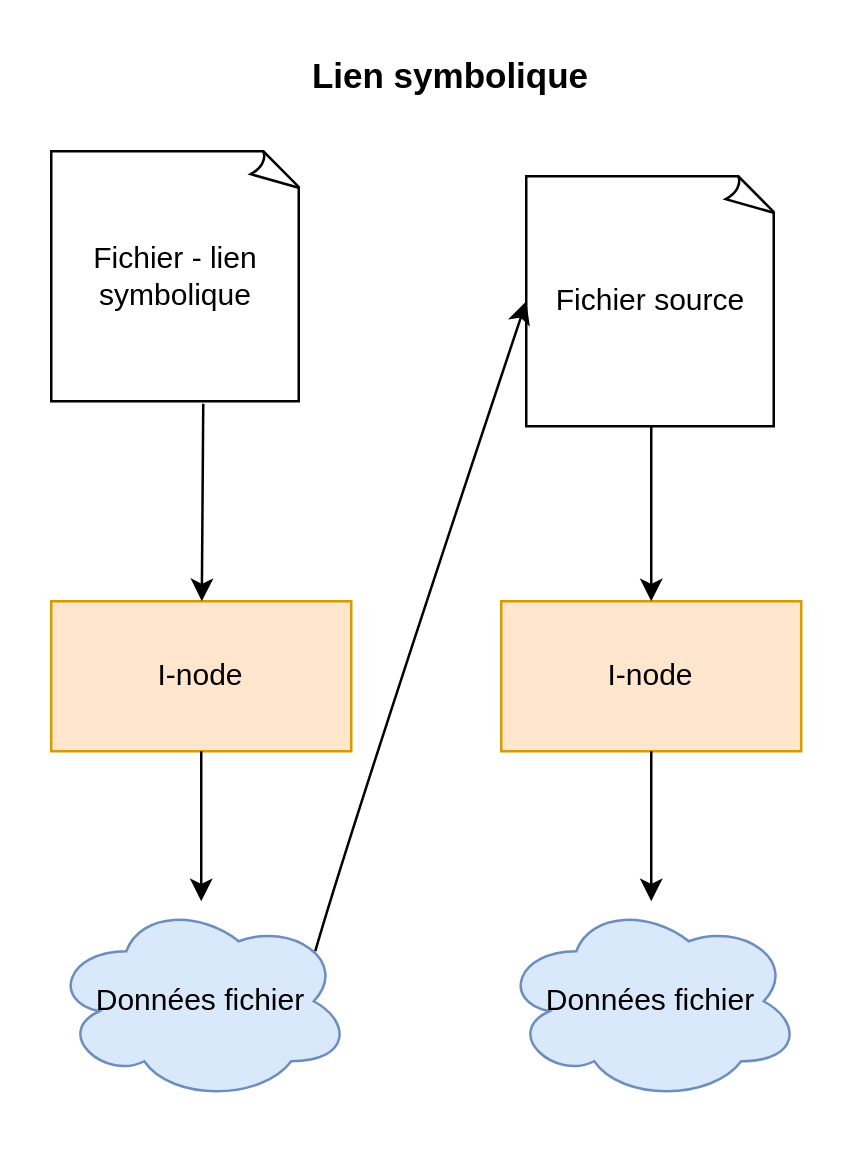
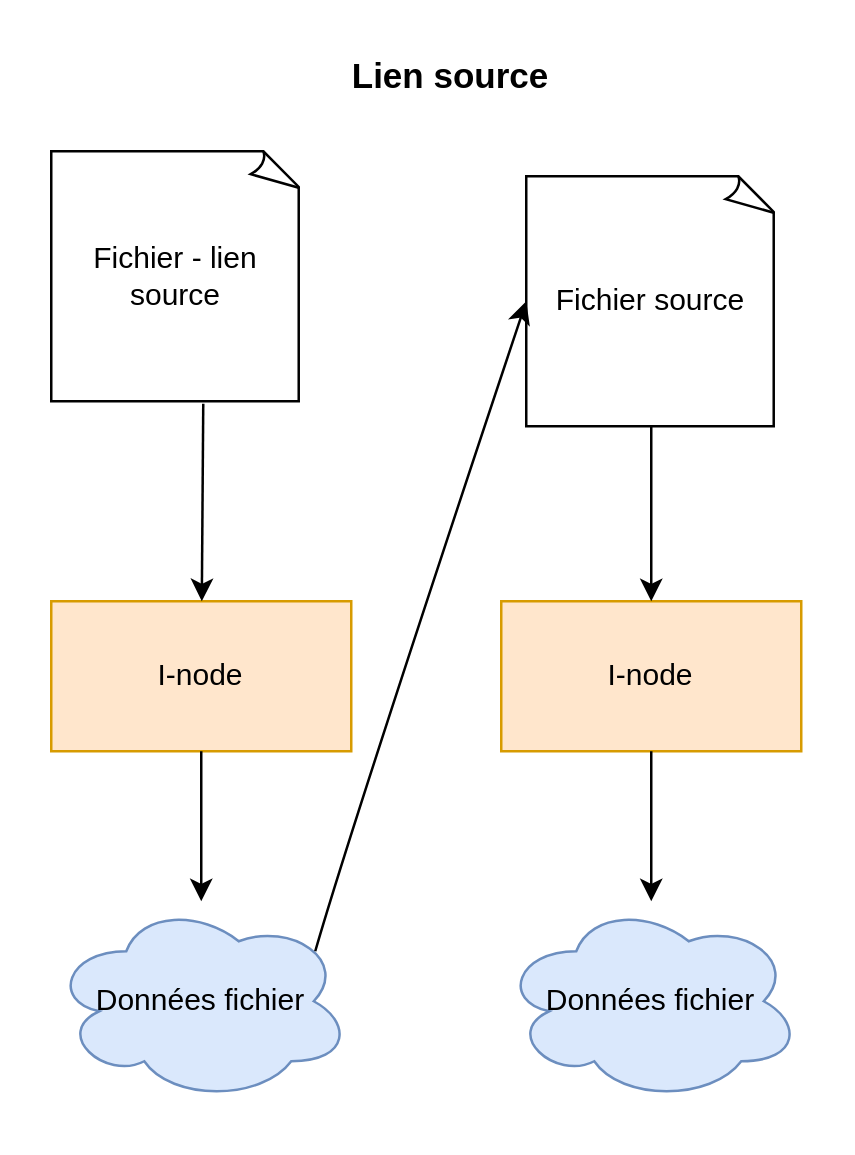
(451, 76) -> (451, 76)
(176, 276) -> (176, 276)
